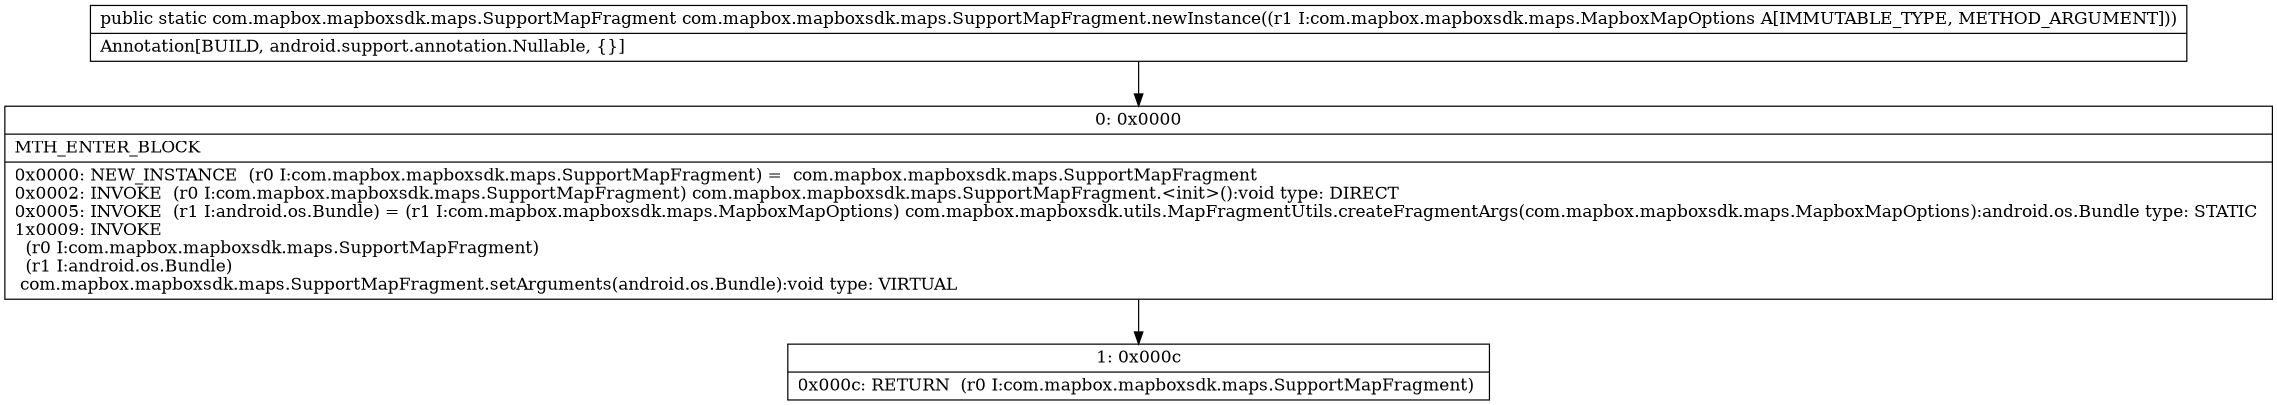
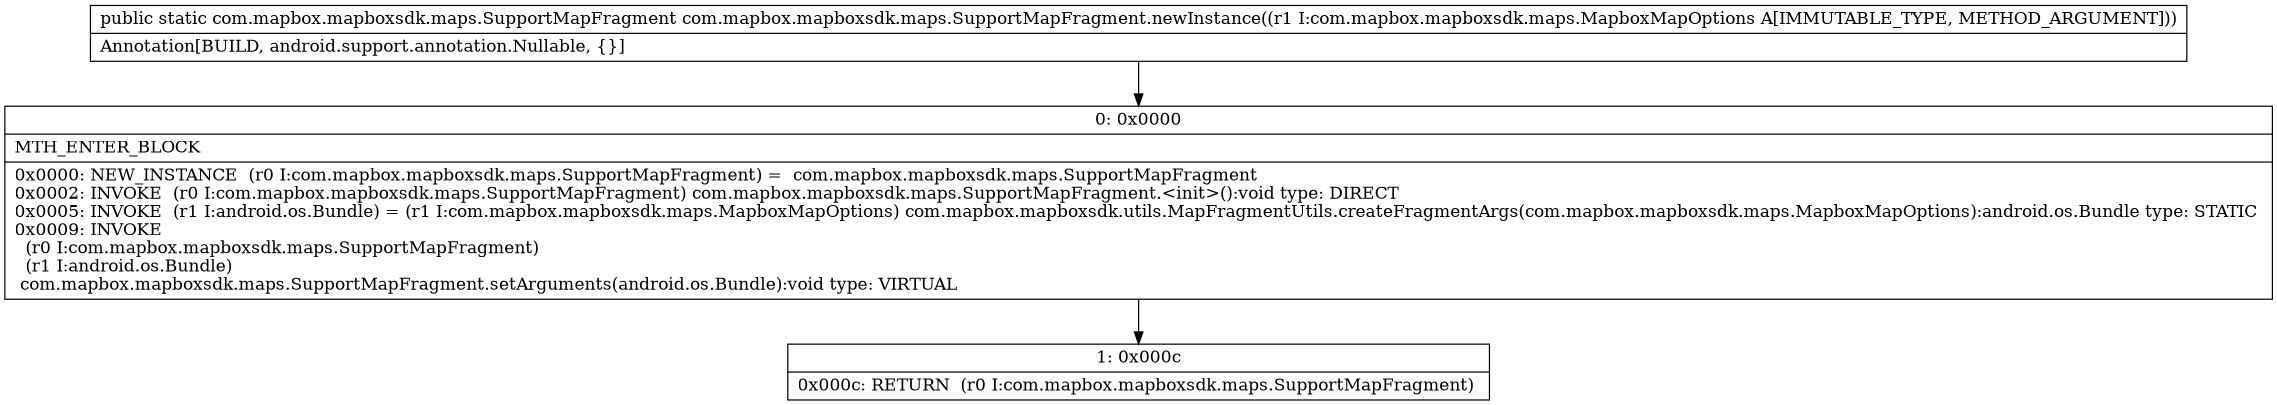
(94, 230) -> (94, 230)
